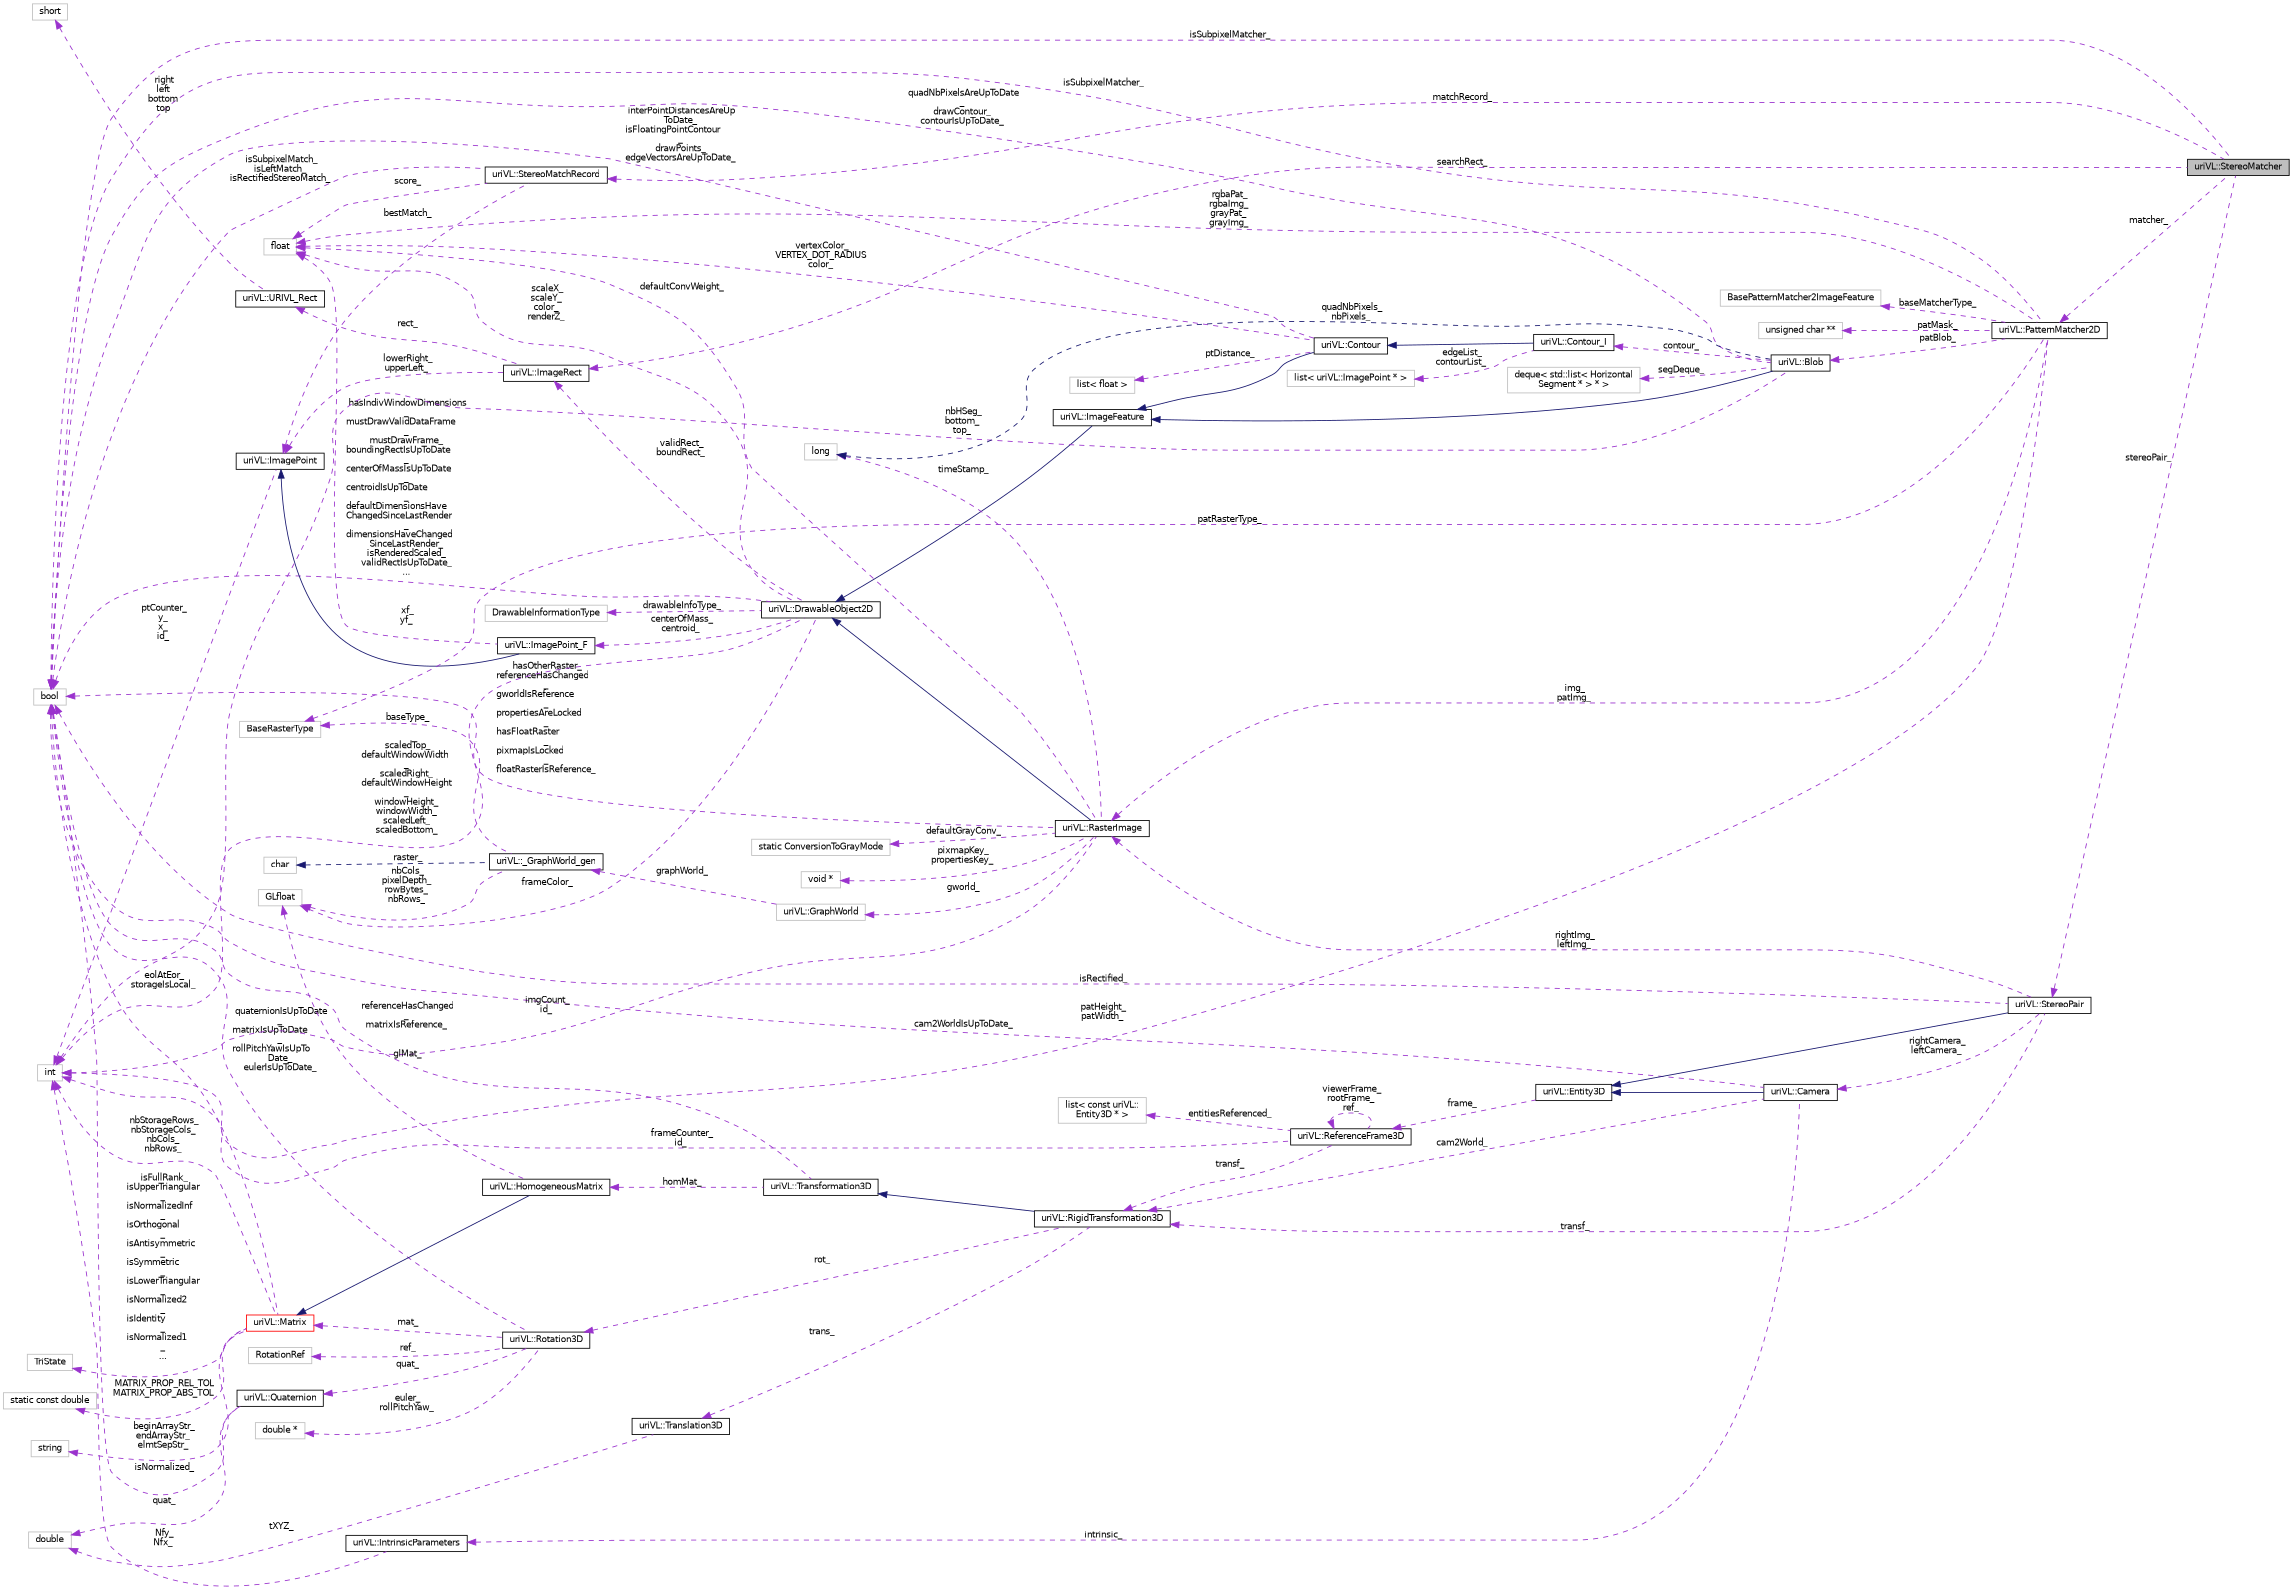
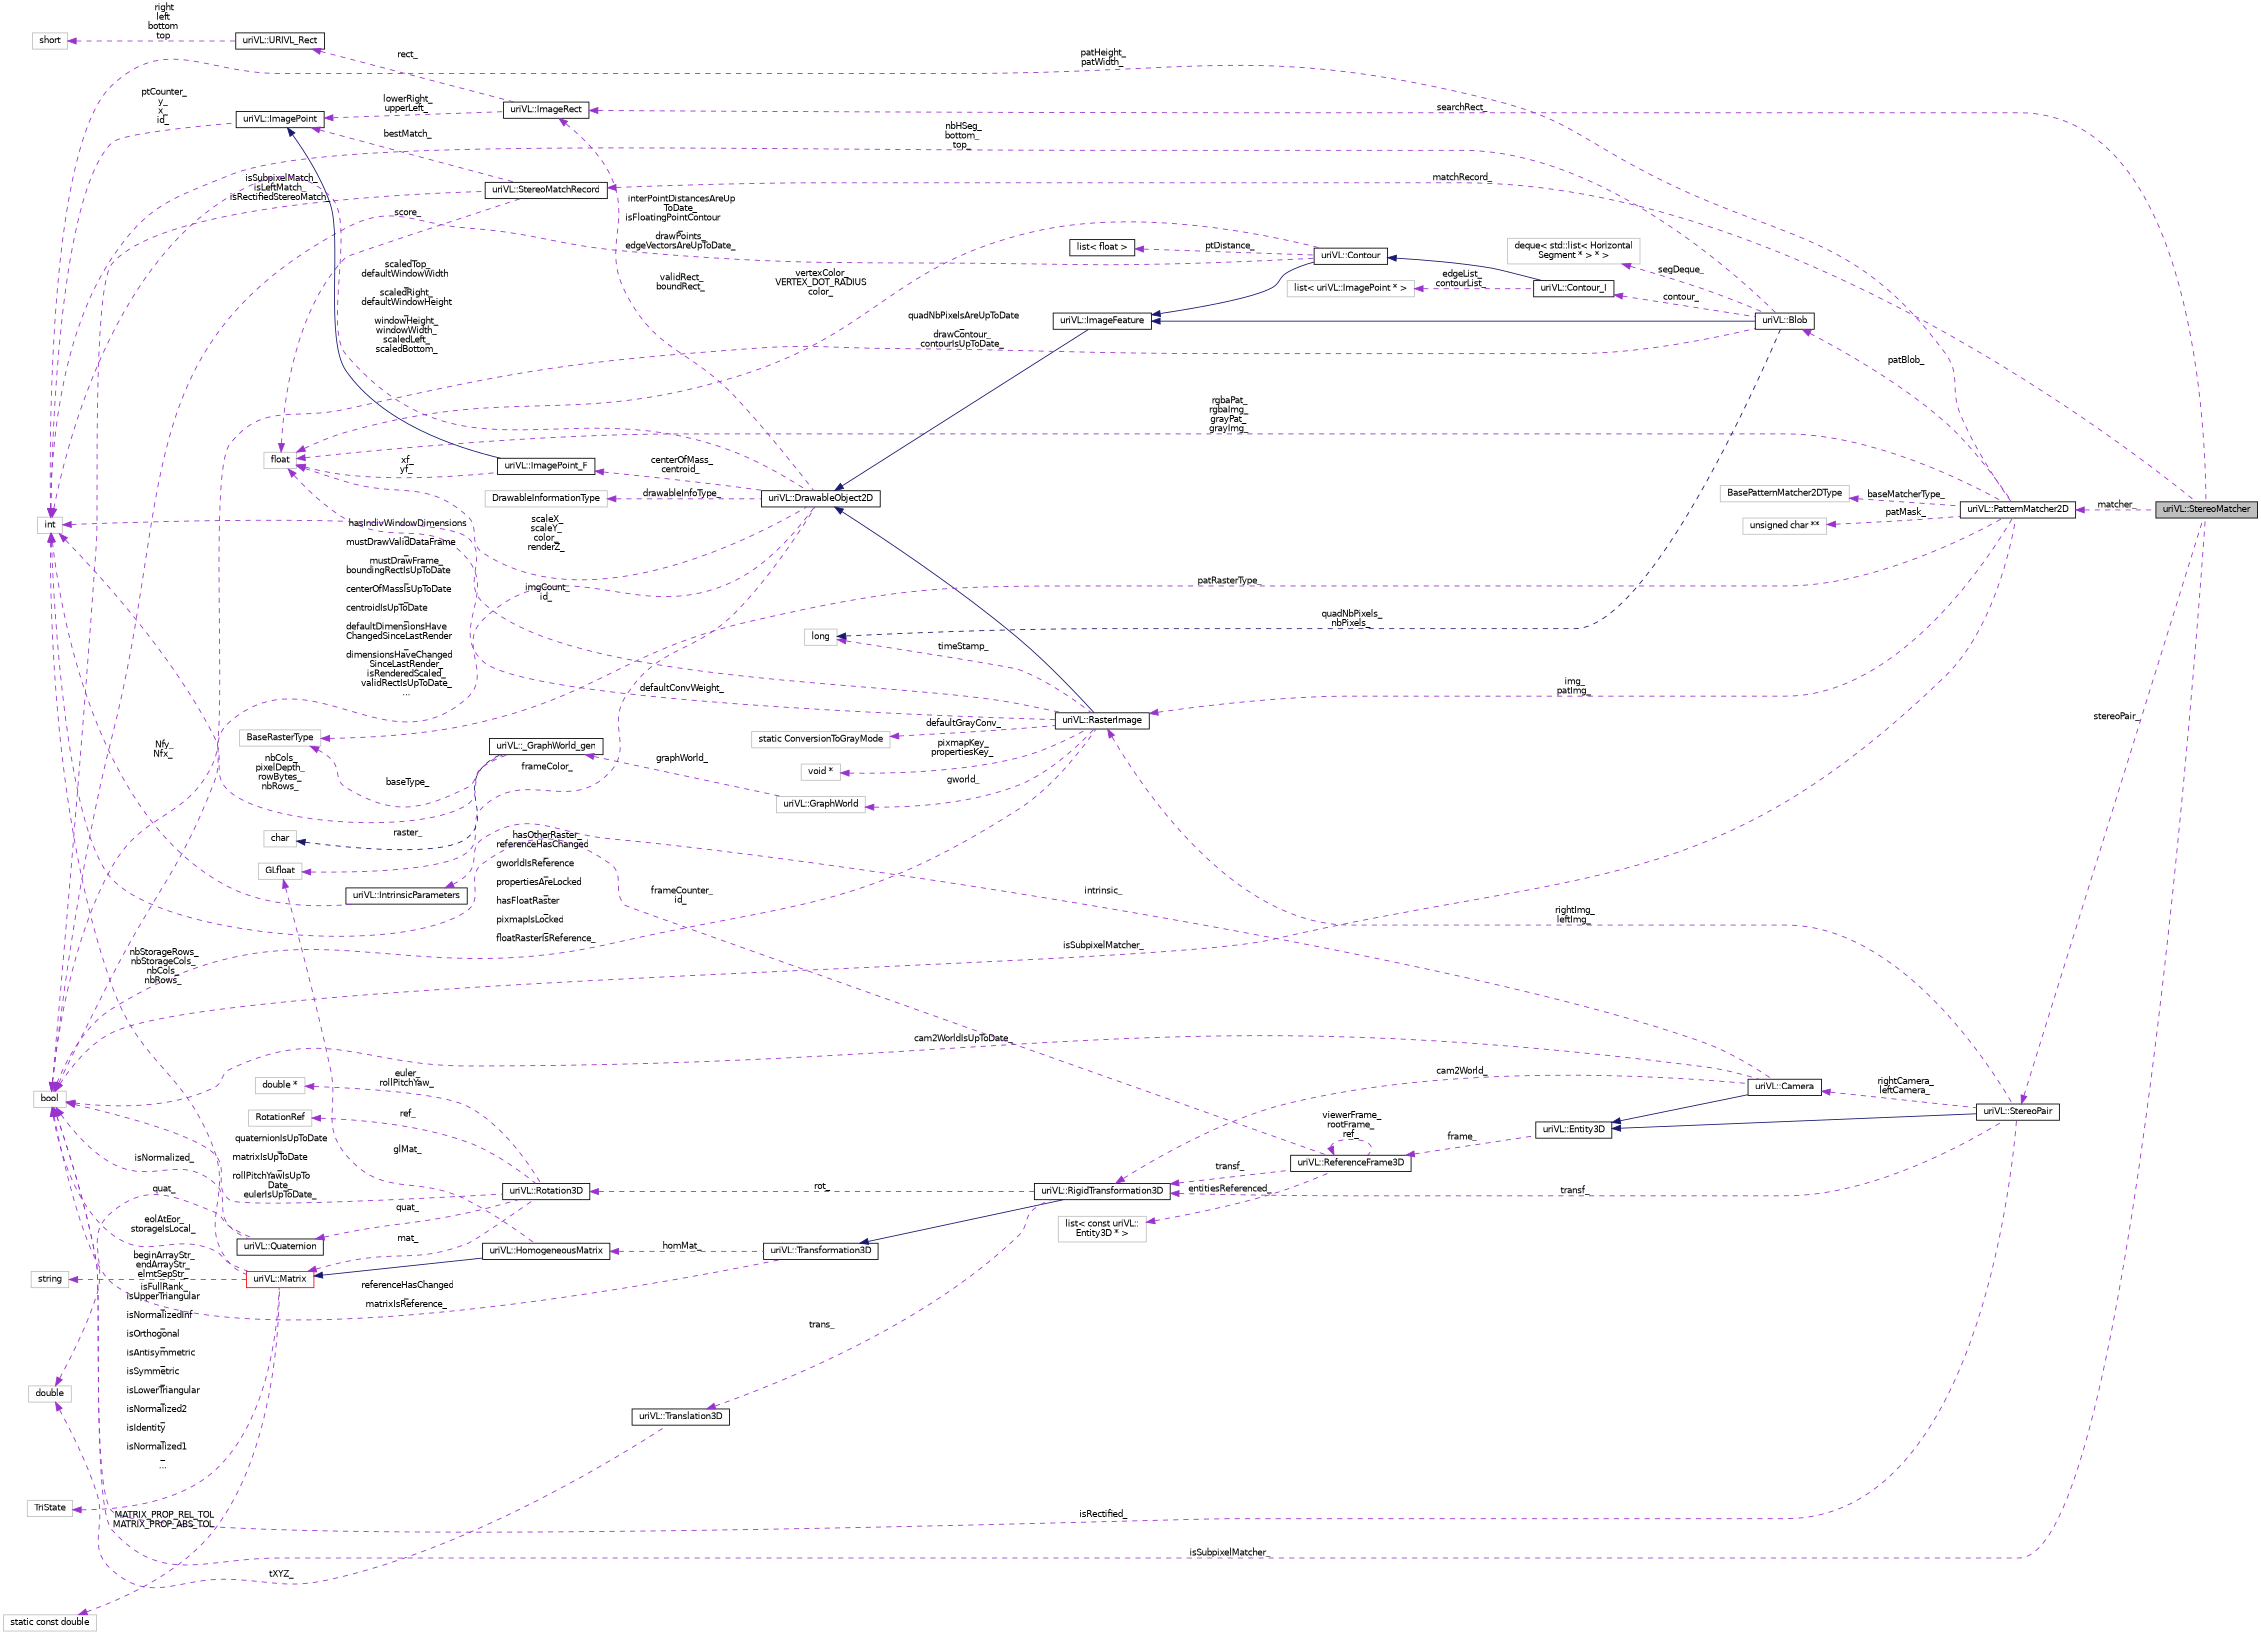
(1801, 298) -> (1785, 494)
(1102, 385) -> (1102, 248)
(417, 919) -> (232, 793)
